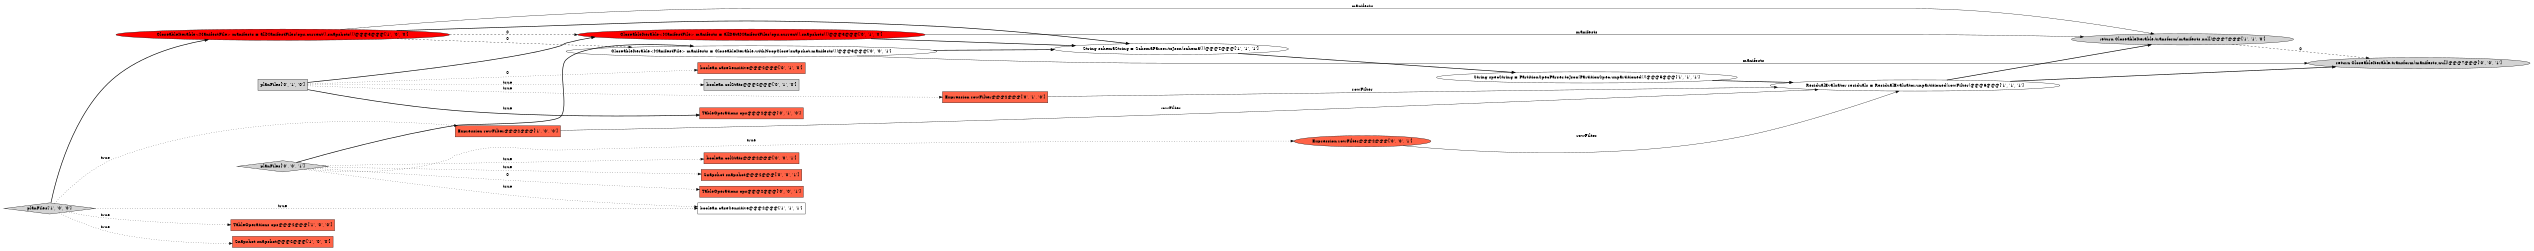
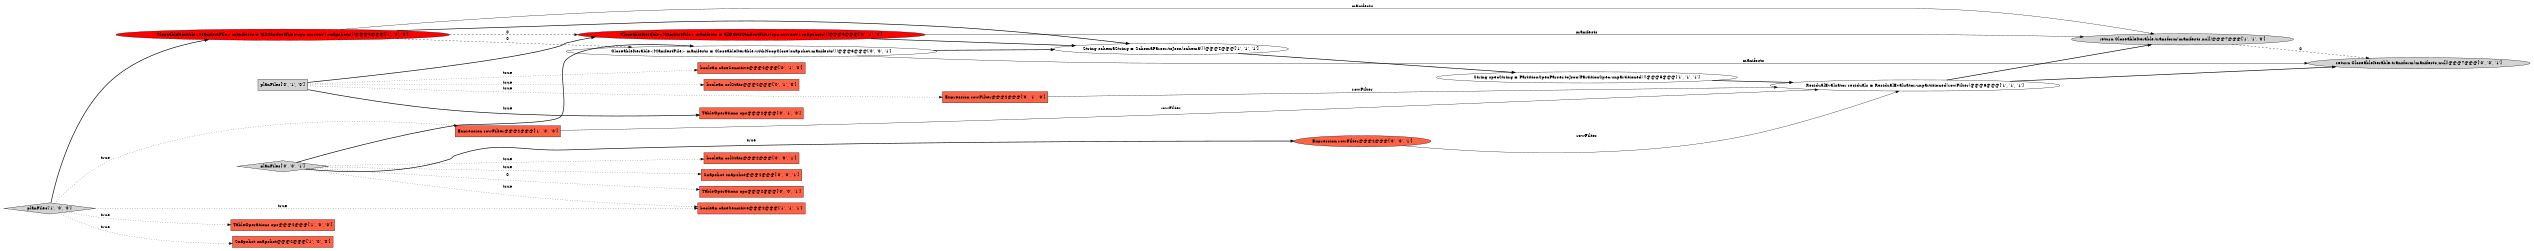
(508, 73) -> (508, 73)
(751, 85) -> (751, 85)
(796, 145) -> (796, 145)
(751, 208) -> (751, 208)
